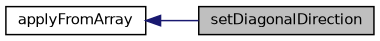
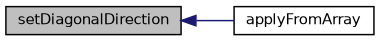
(180, 21) -> (215, 21)
